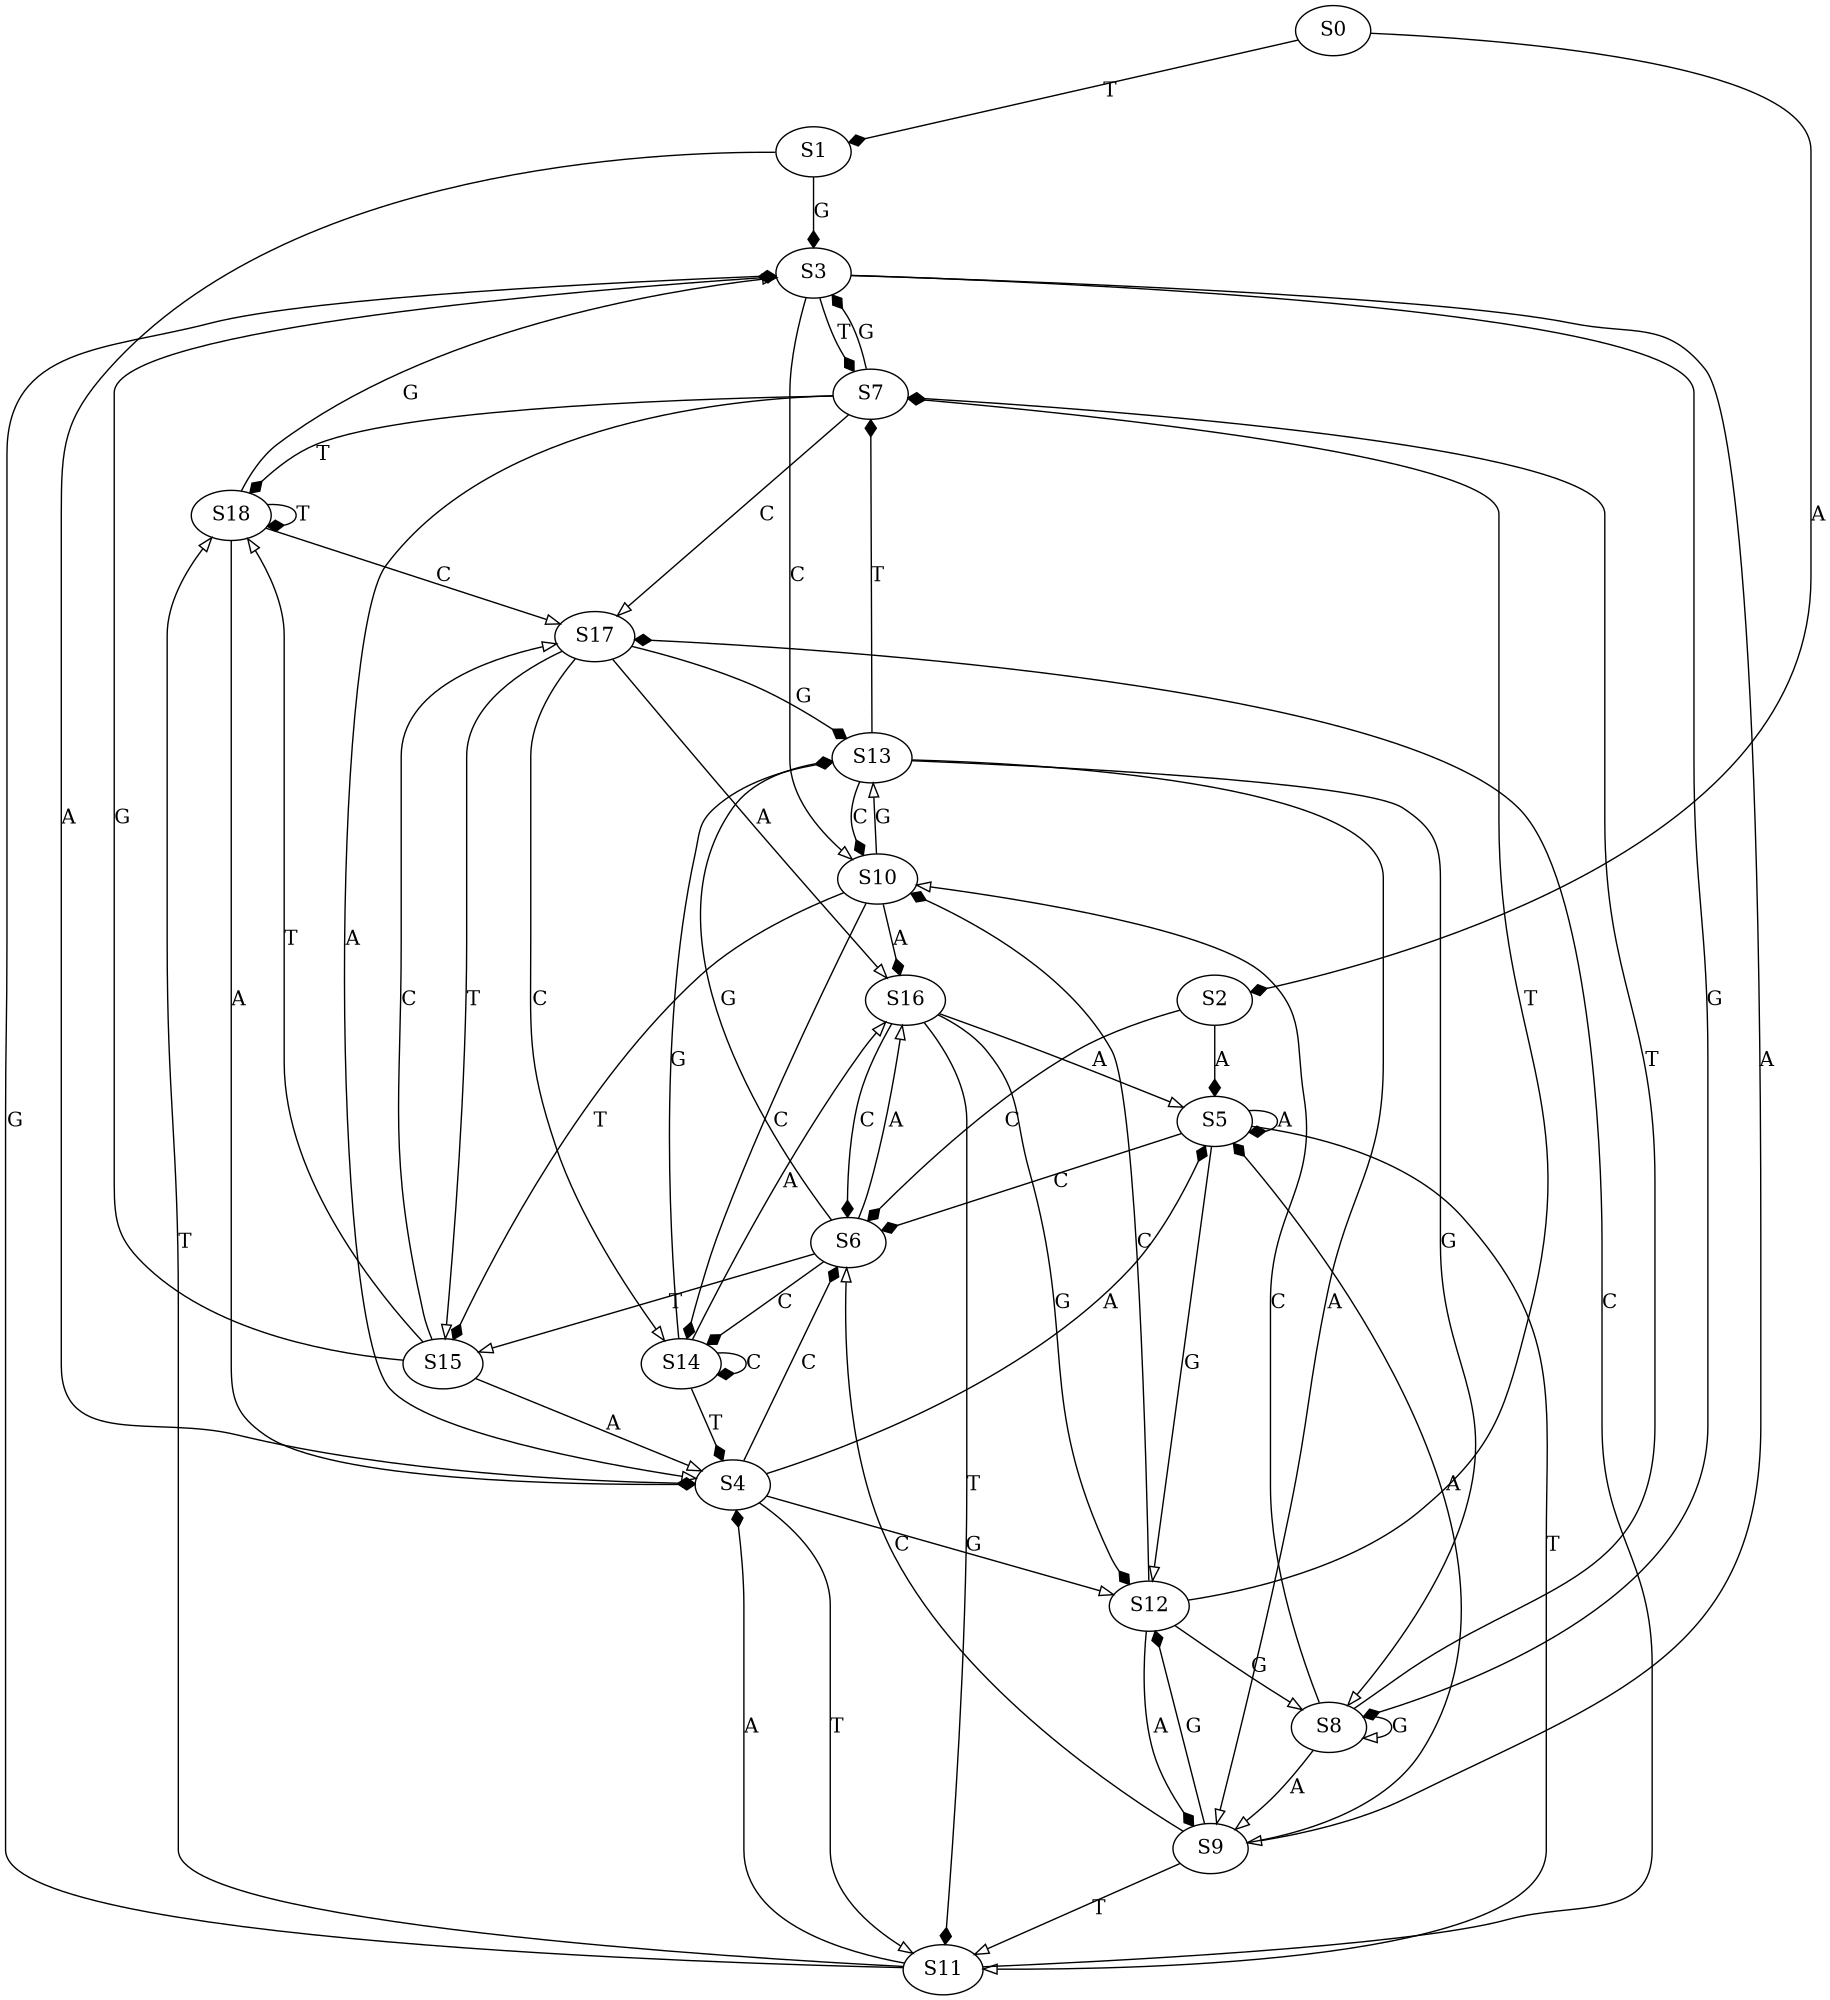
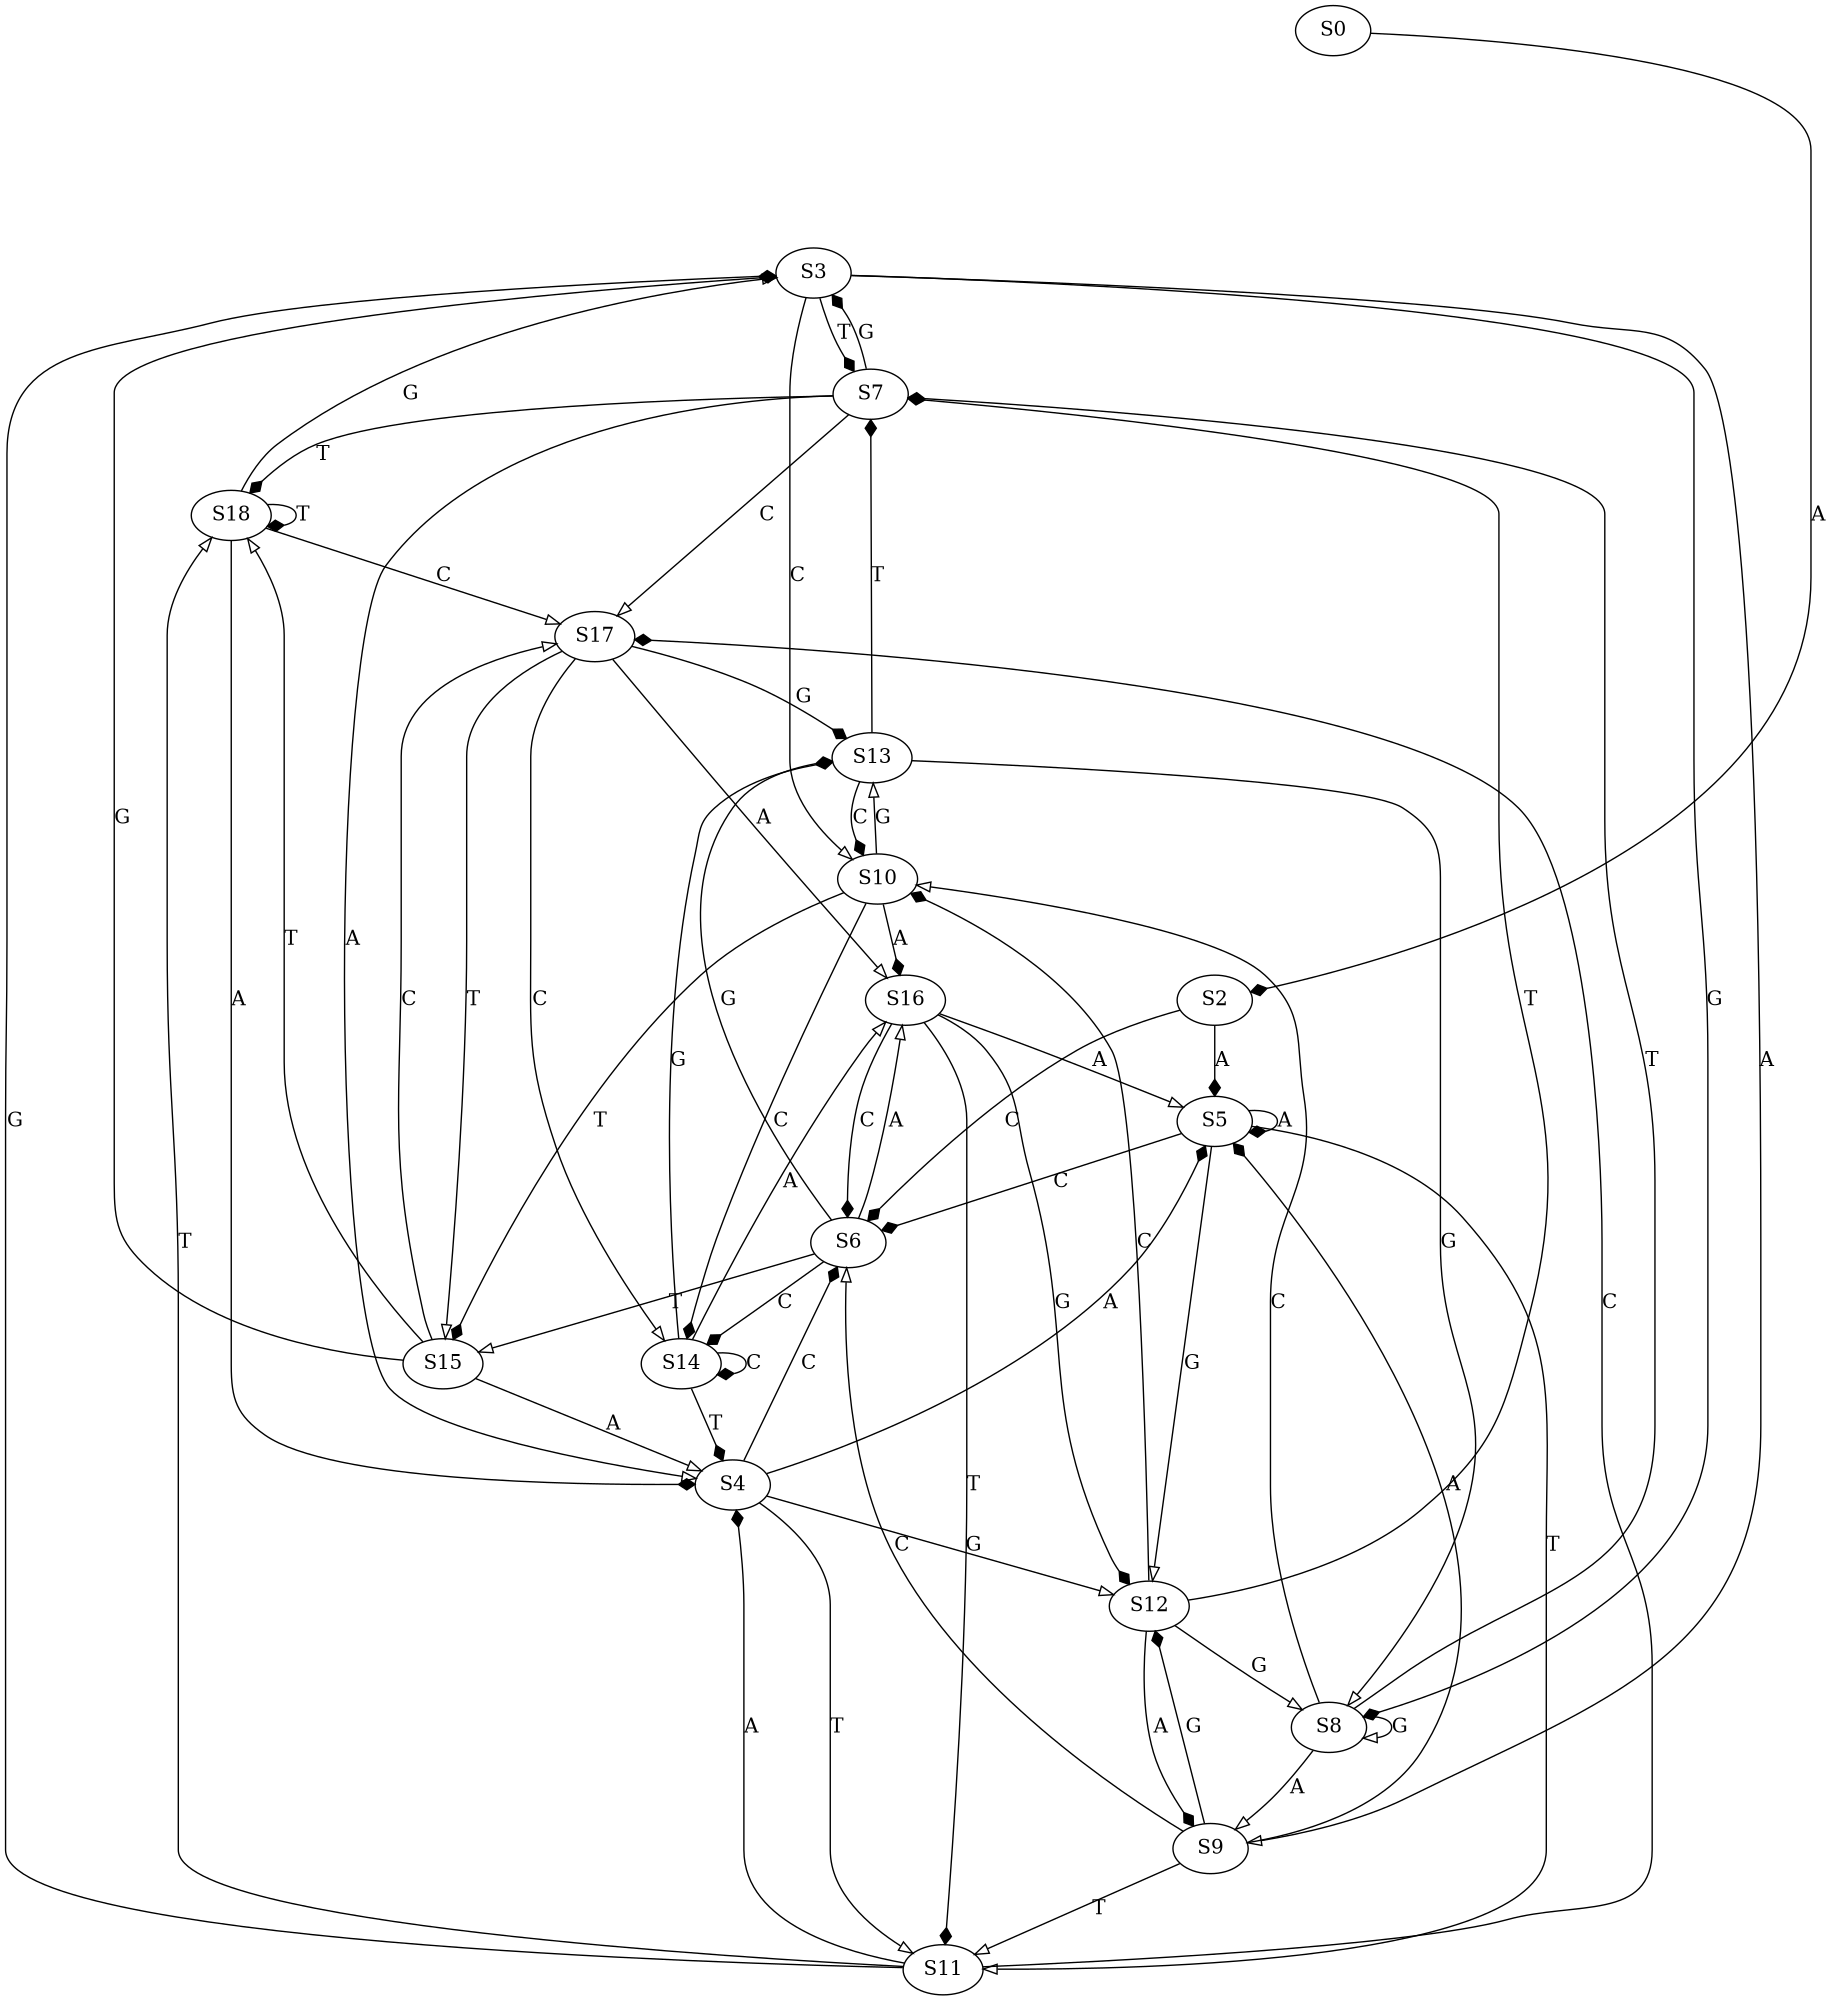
(814, 152) -> none
(1381, 1101) -> none
